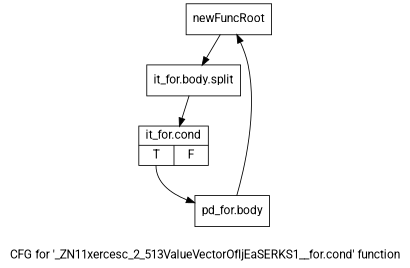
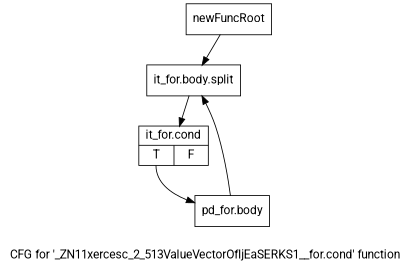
(251, 119) -> (222, 149)
